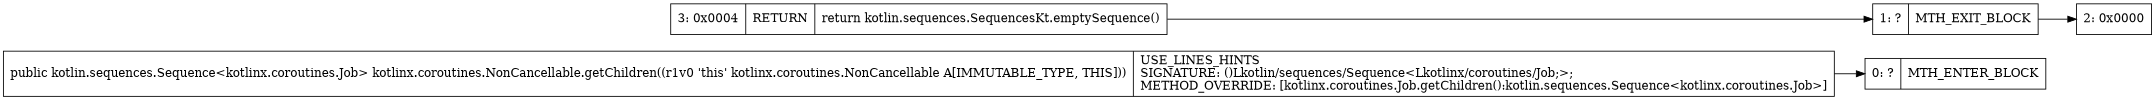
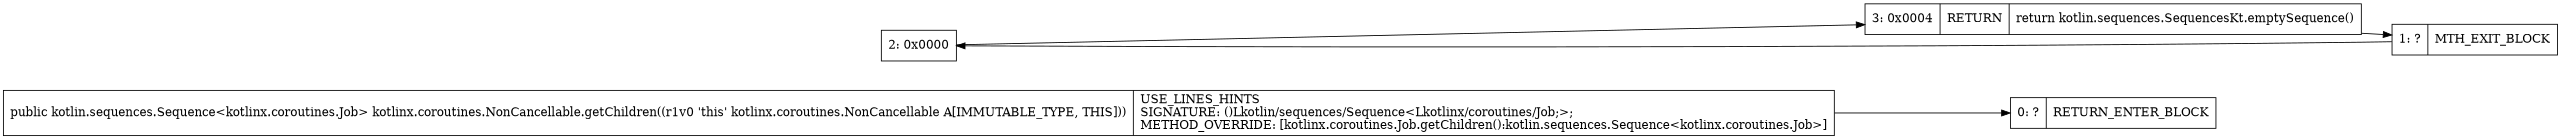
none -> (1406, 35)
(1973, 73) -> (2131, 113)
